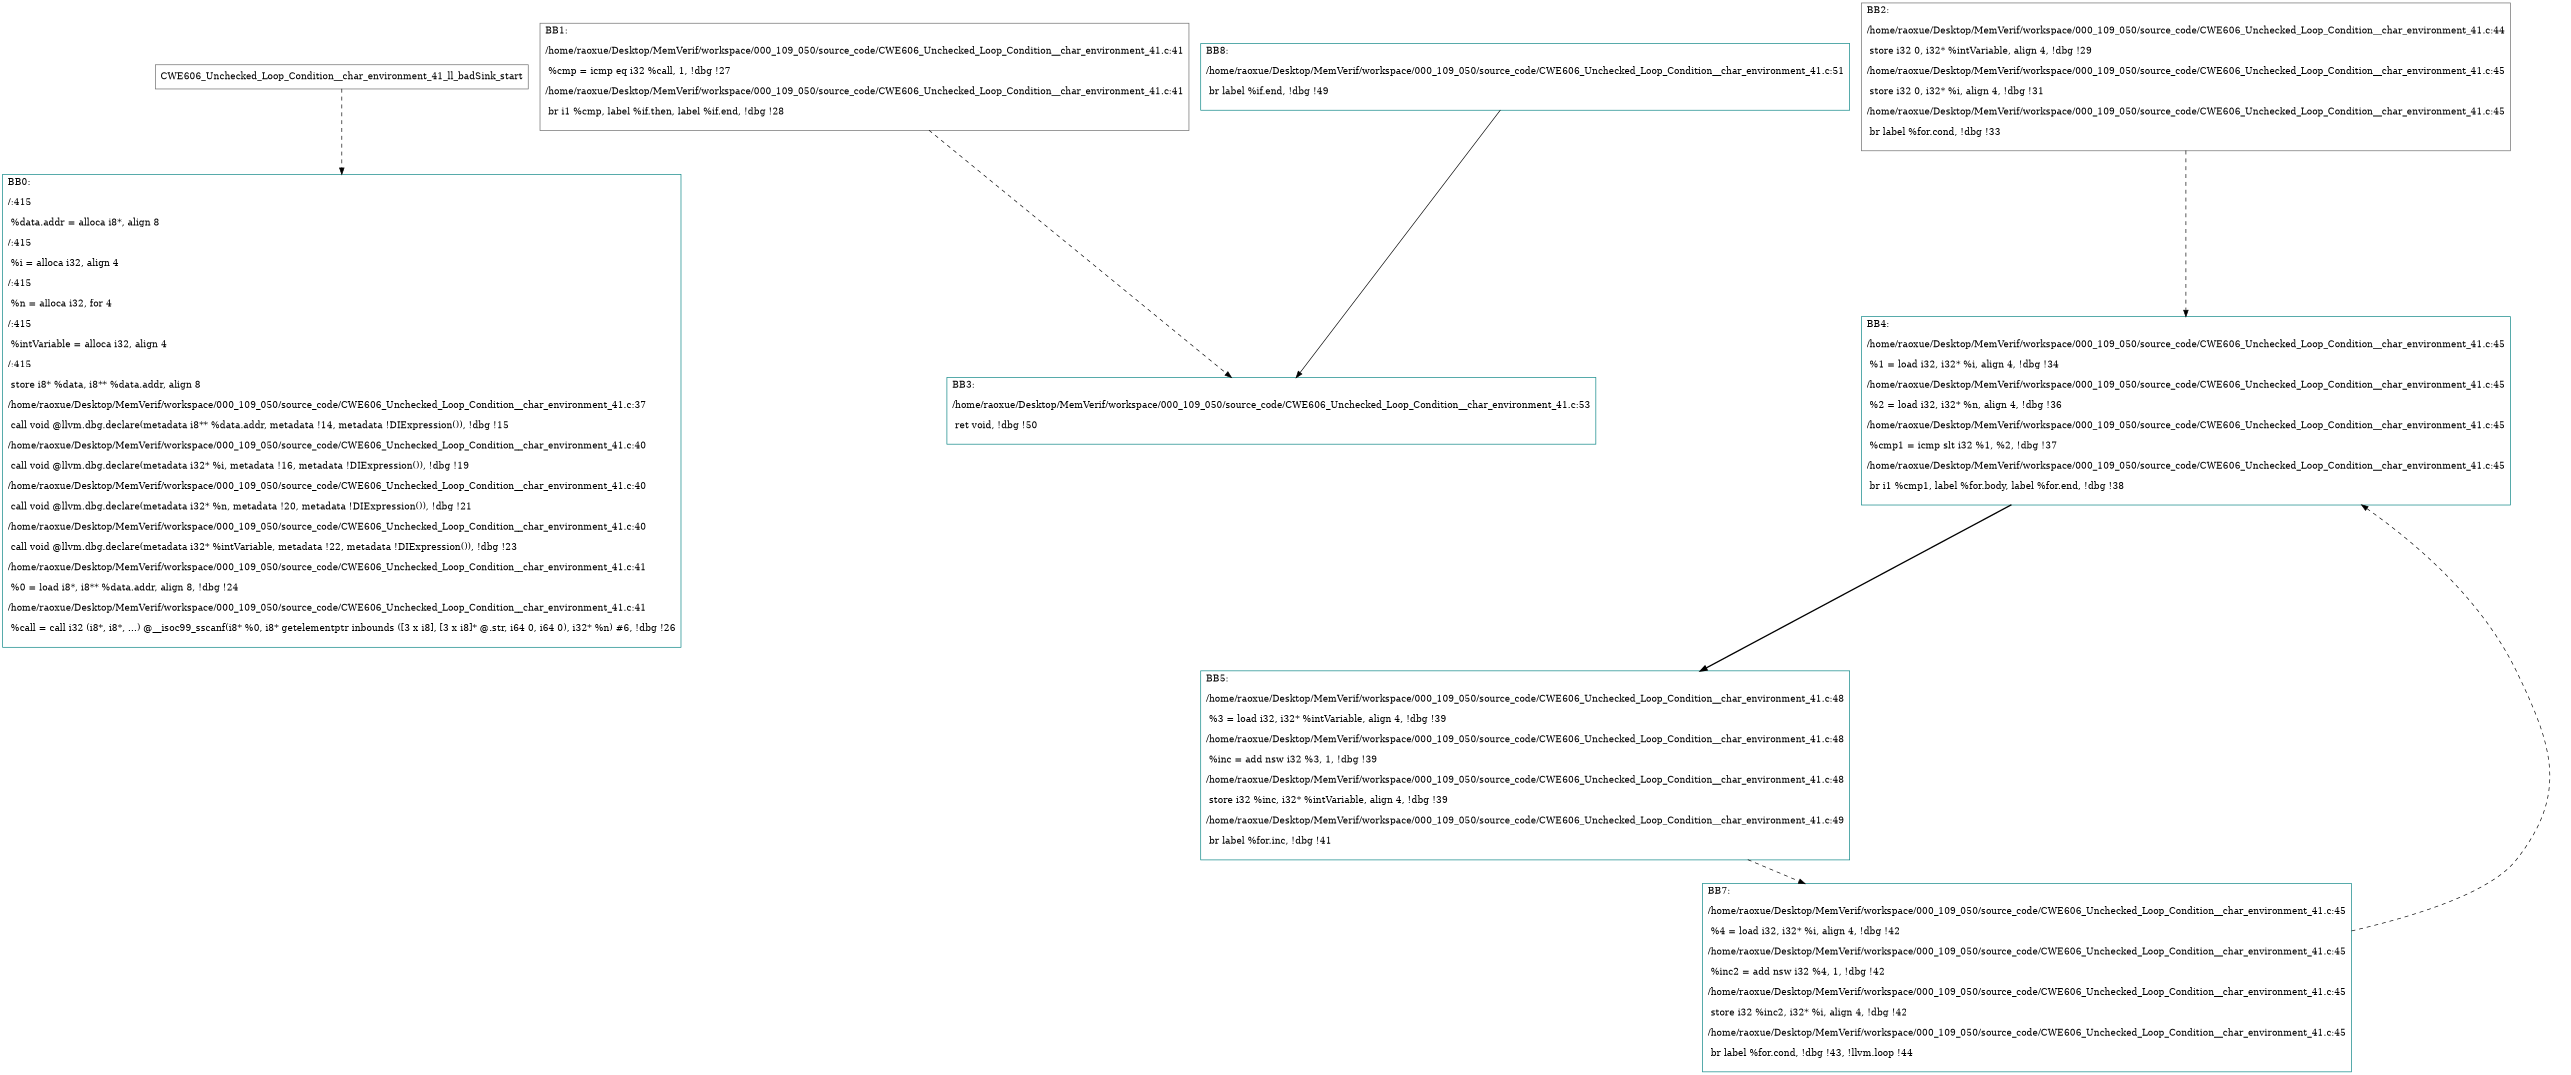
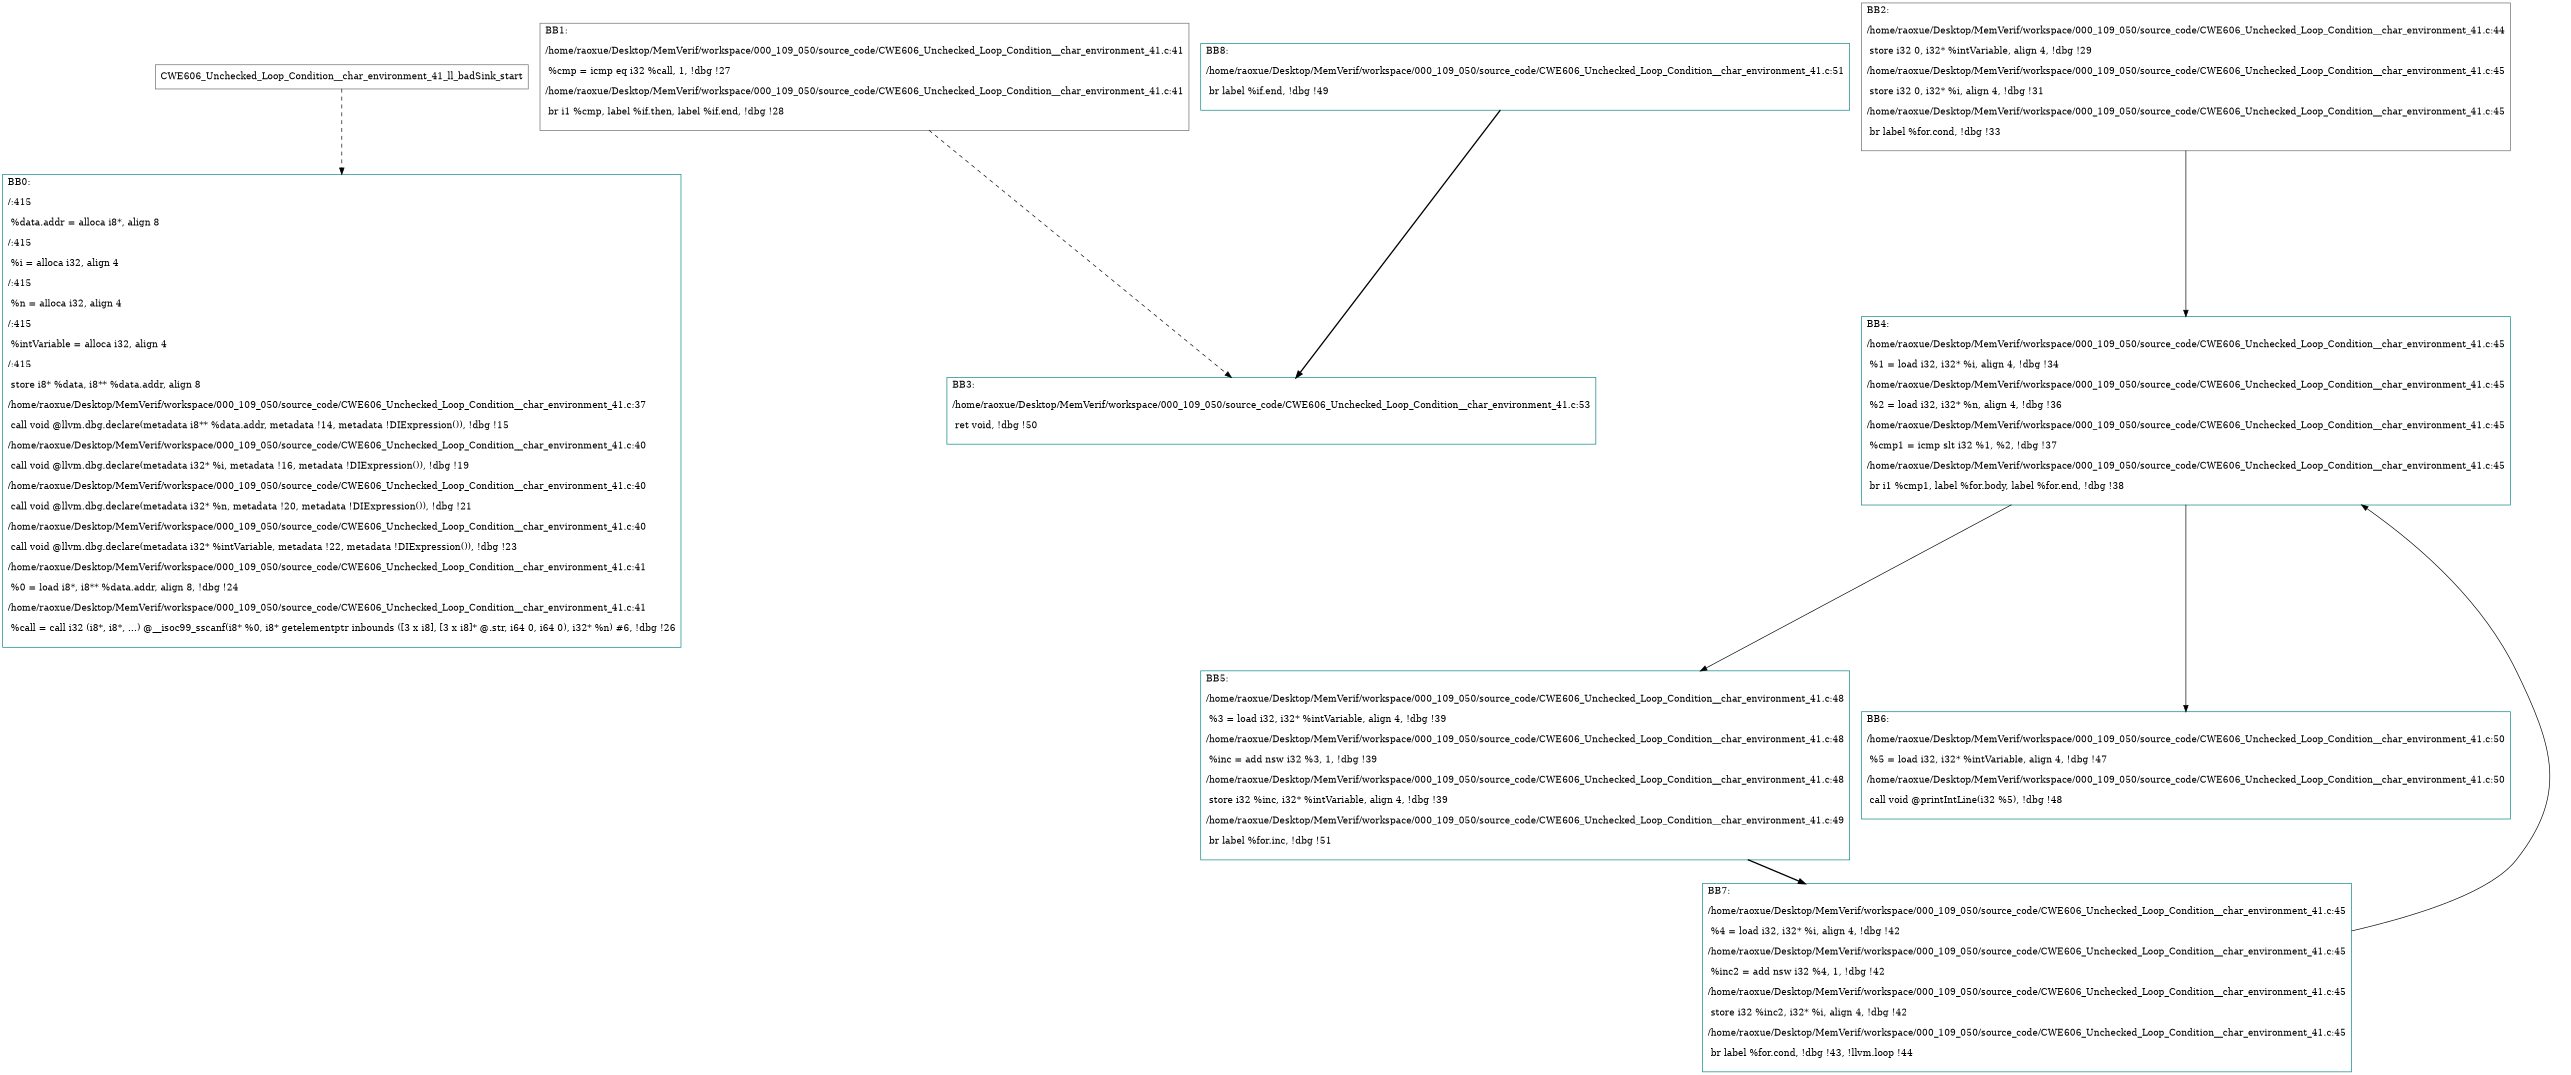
(2186, 230) -> (2186, 230)
(1400, 241) -> (1400, 241)
(60, 304) -> (65, 304)
(1859, 586) -> (1859, 586)
(2546, 746) -> (2546, 746)
none -> (2186, 765)
(1269, 841) -> (1269, 841)
(1773, 870) -> (1773, 870)
